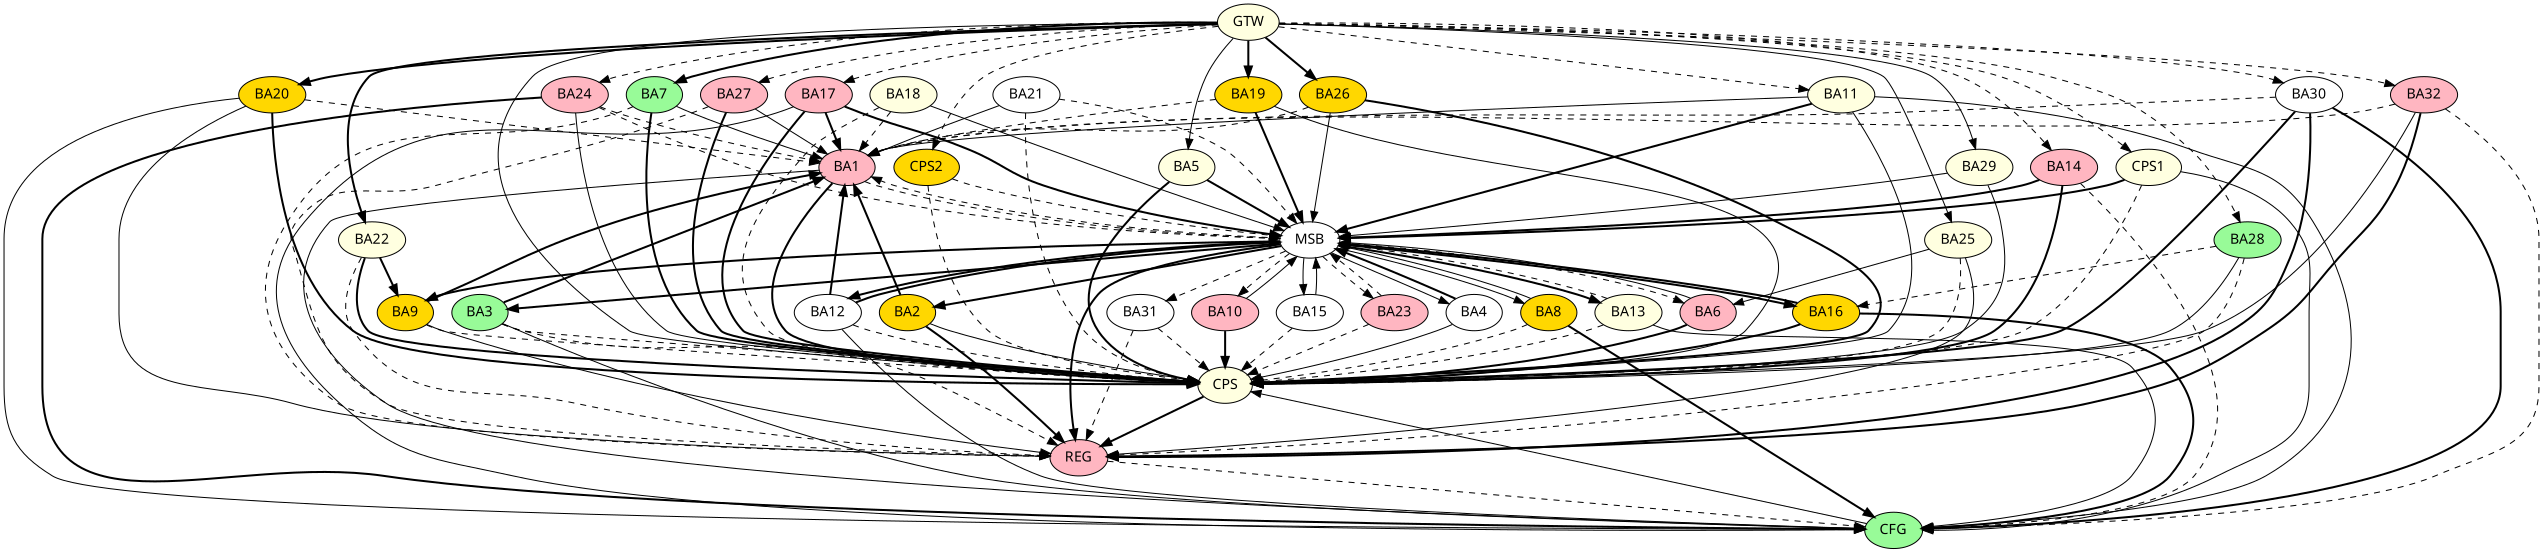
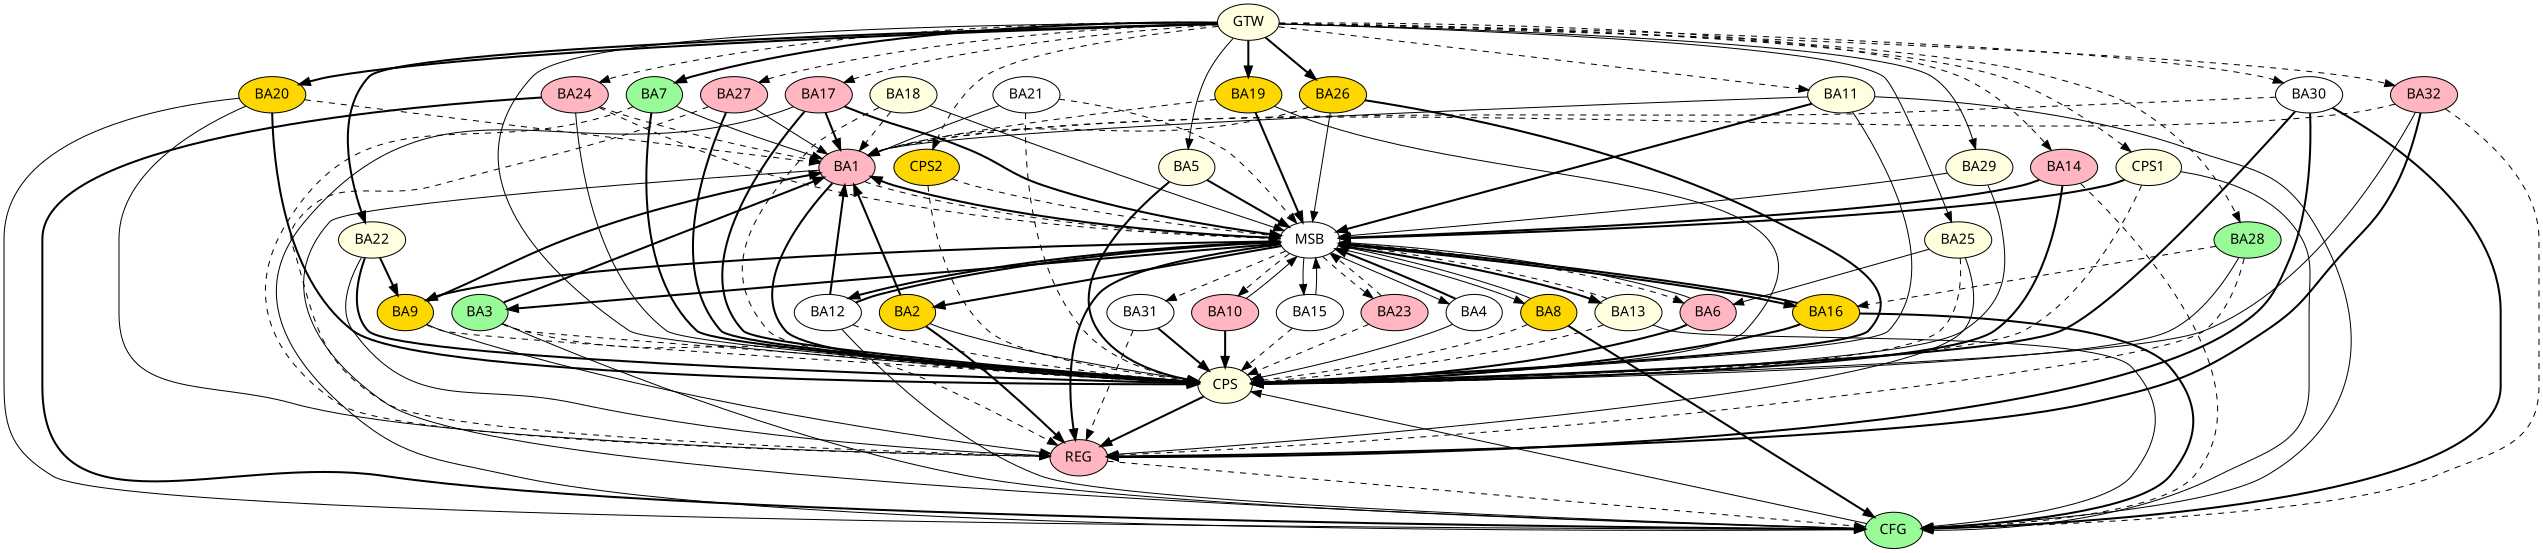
(1079, 221) -> (1079, 221)
(1179, 346) -> (1179, 346)
(647, 417) -> (647, 417)
